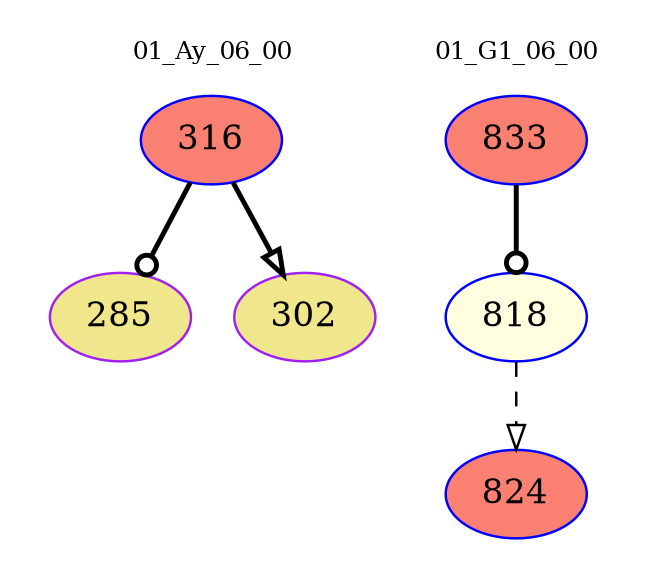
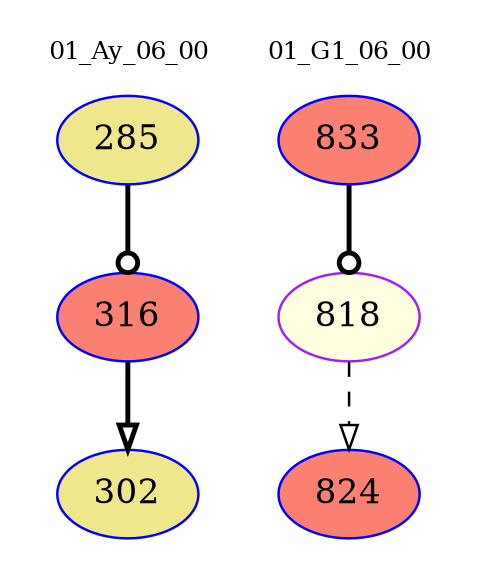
(171, 219) -> (128, 219)
(120, 317) -> (128, 140)
(305, 317) -> (128, 494)
(516, 317) -> (349, 317)
